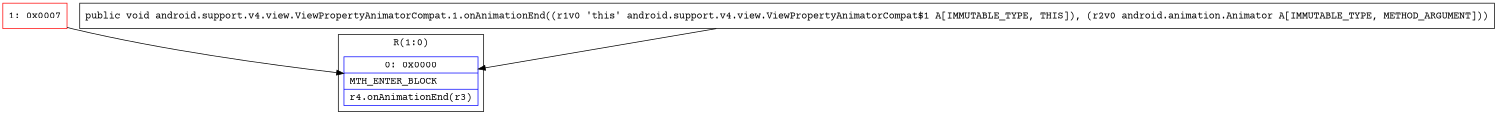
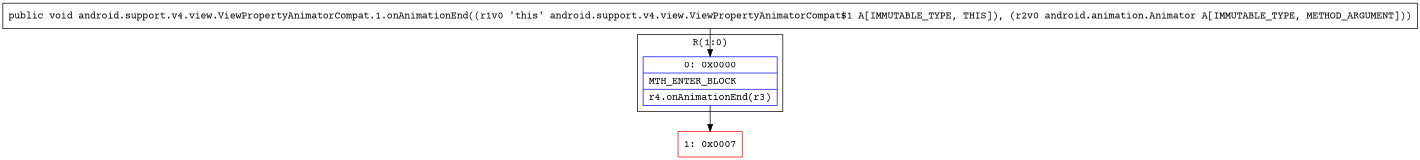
(201, 54) -> (710, 116)
